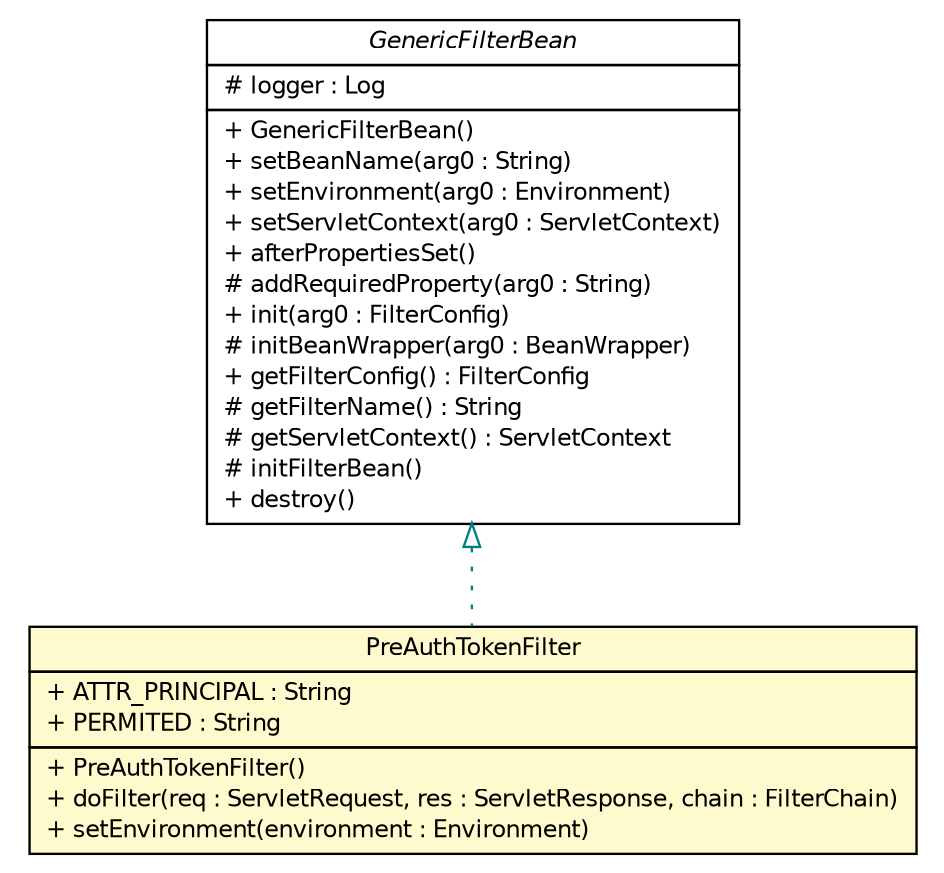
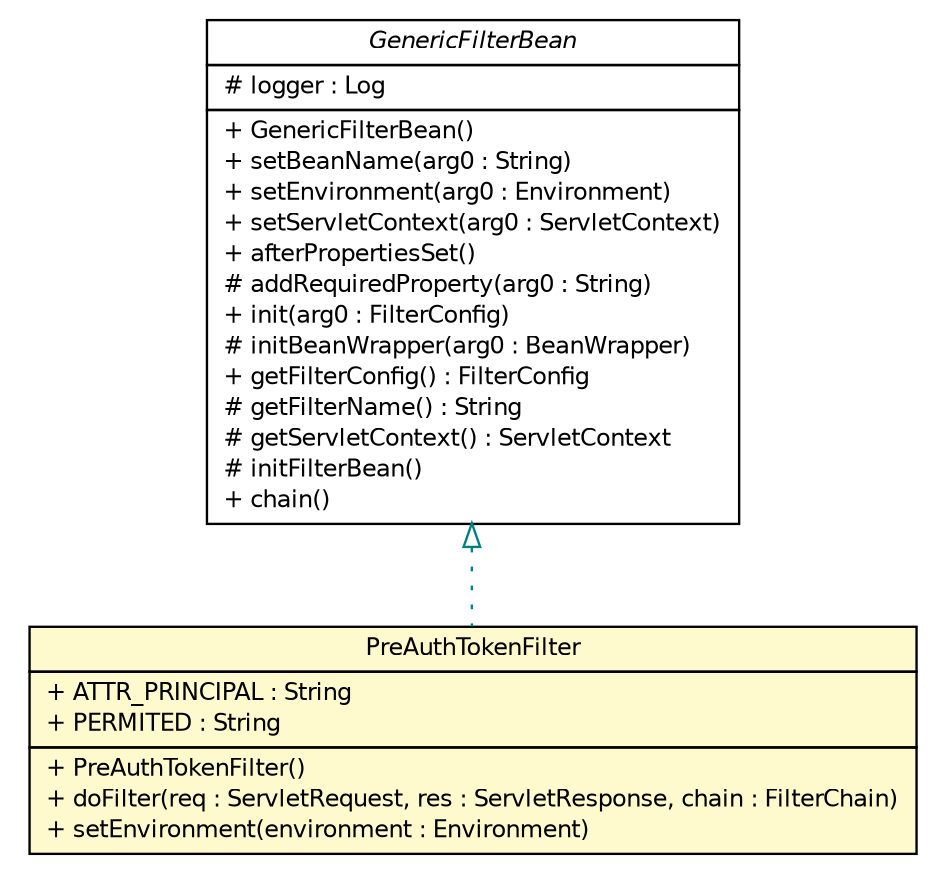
(290, 500) -> (278, 500)
